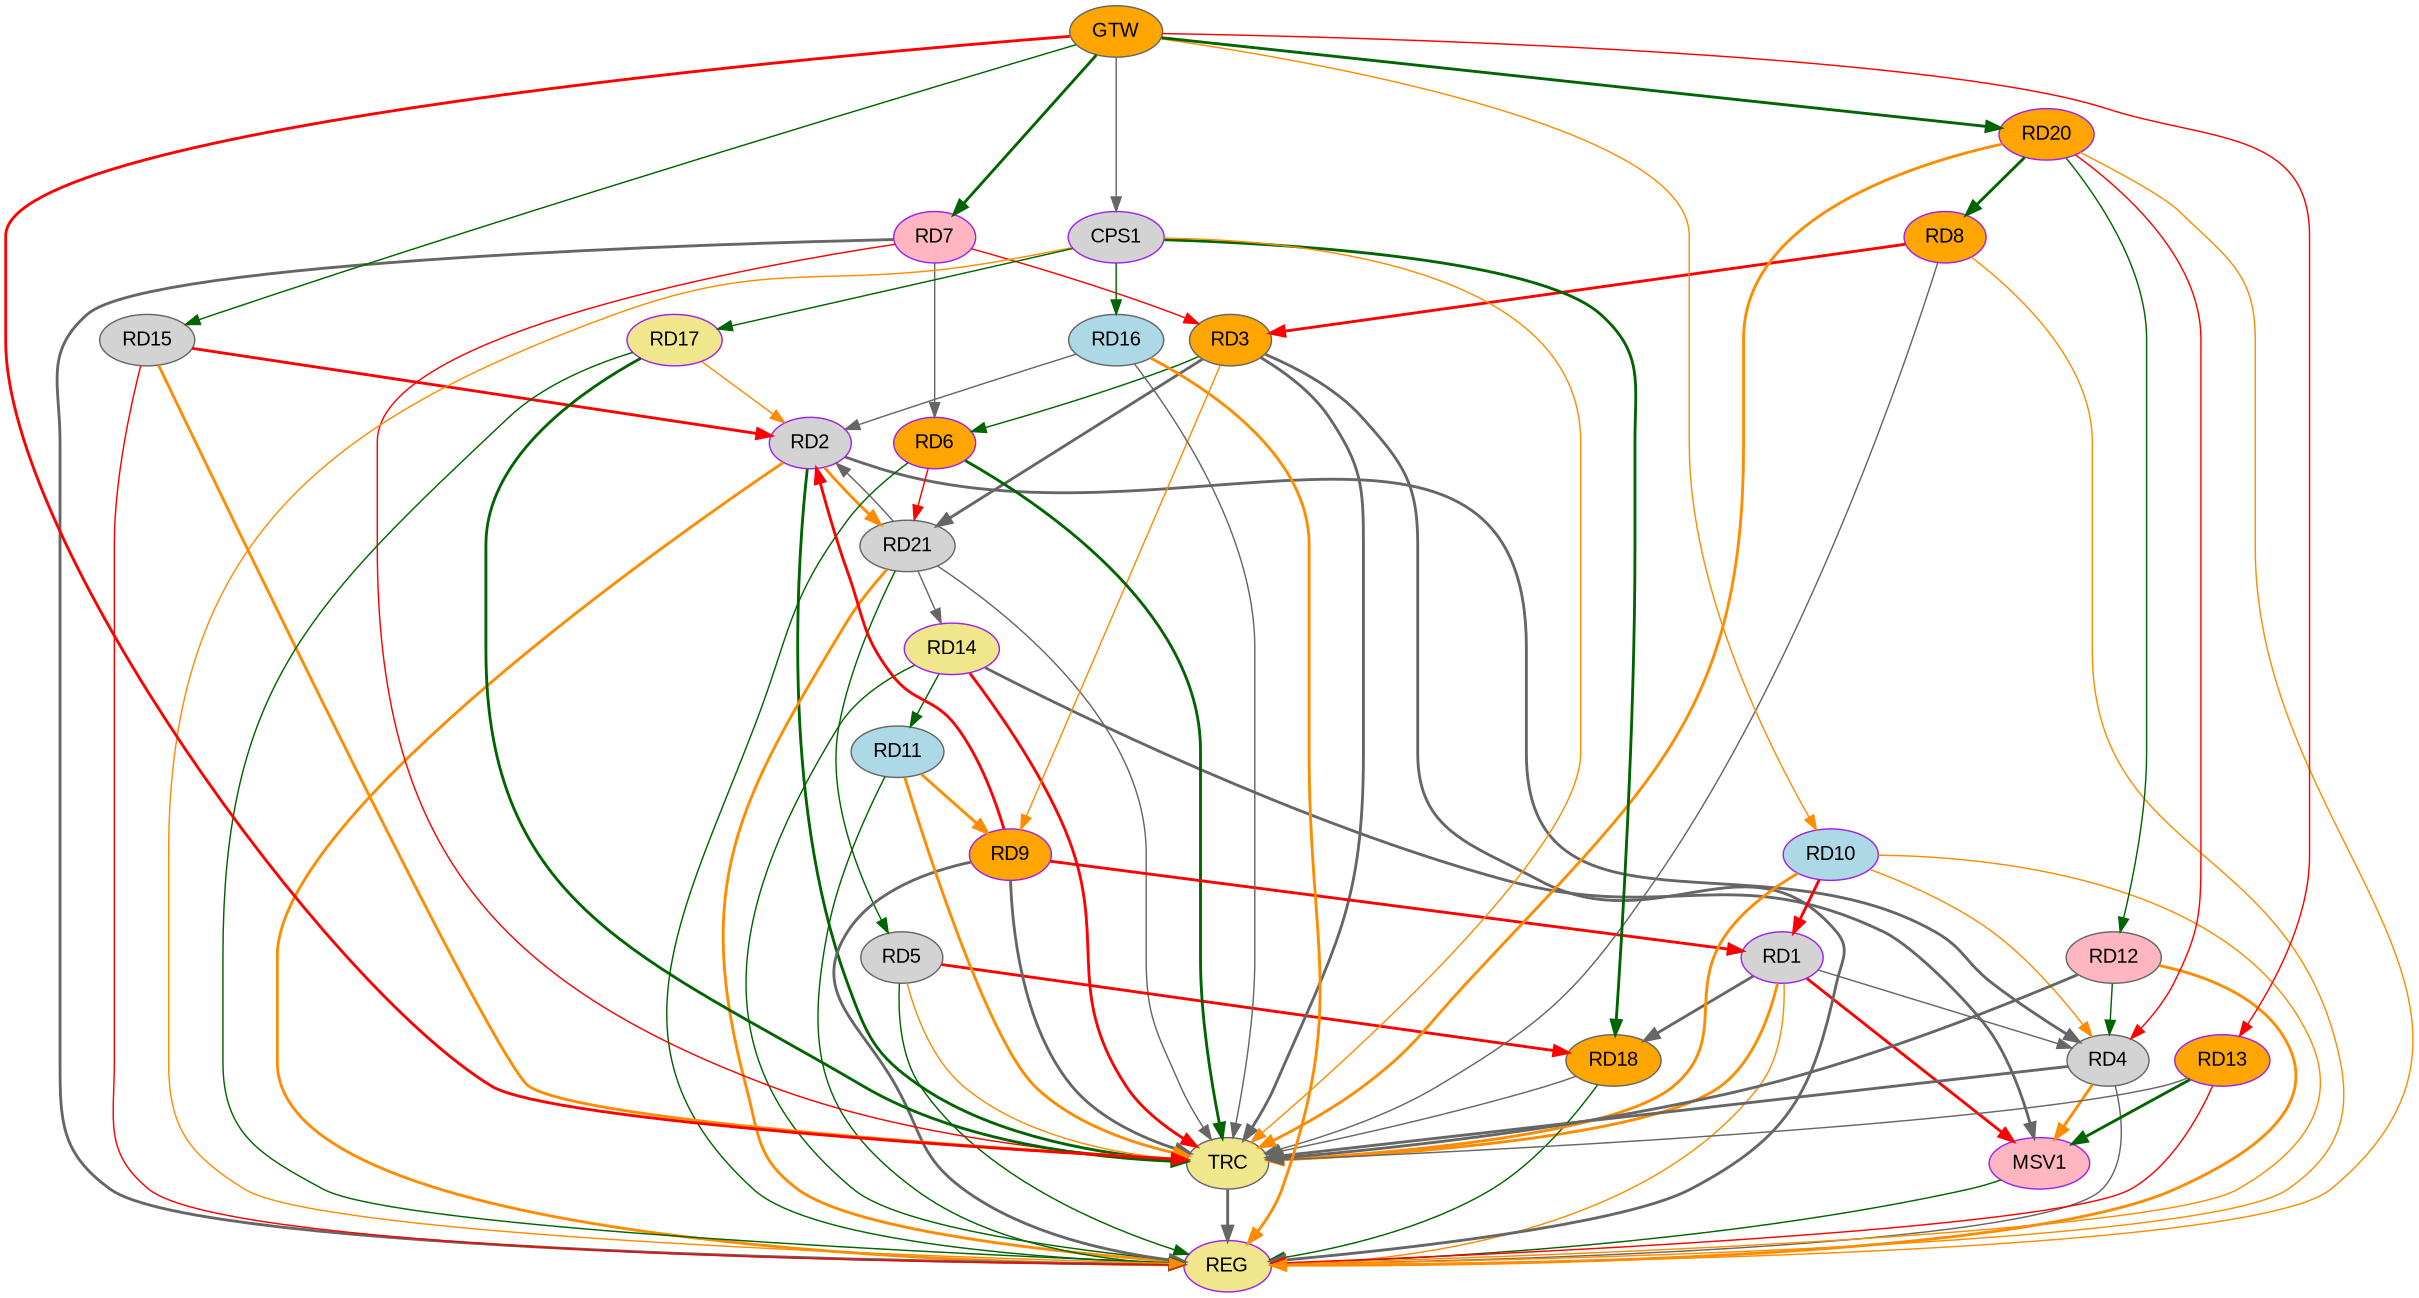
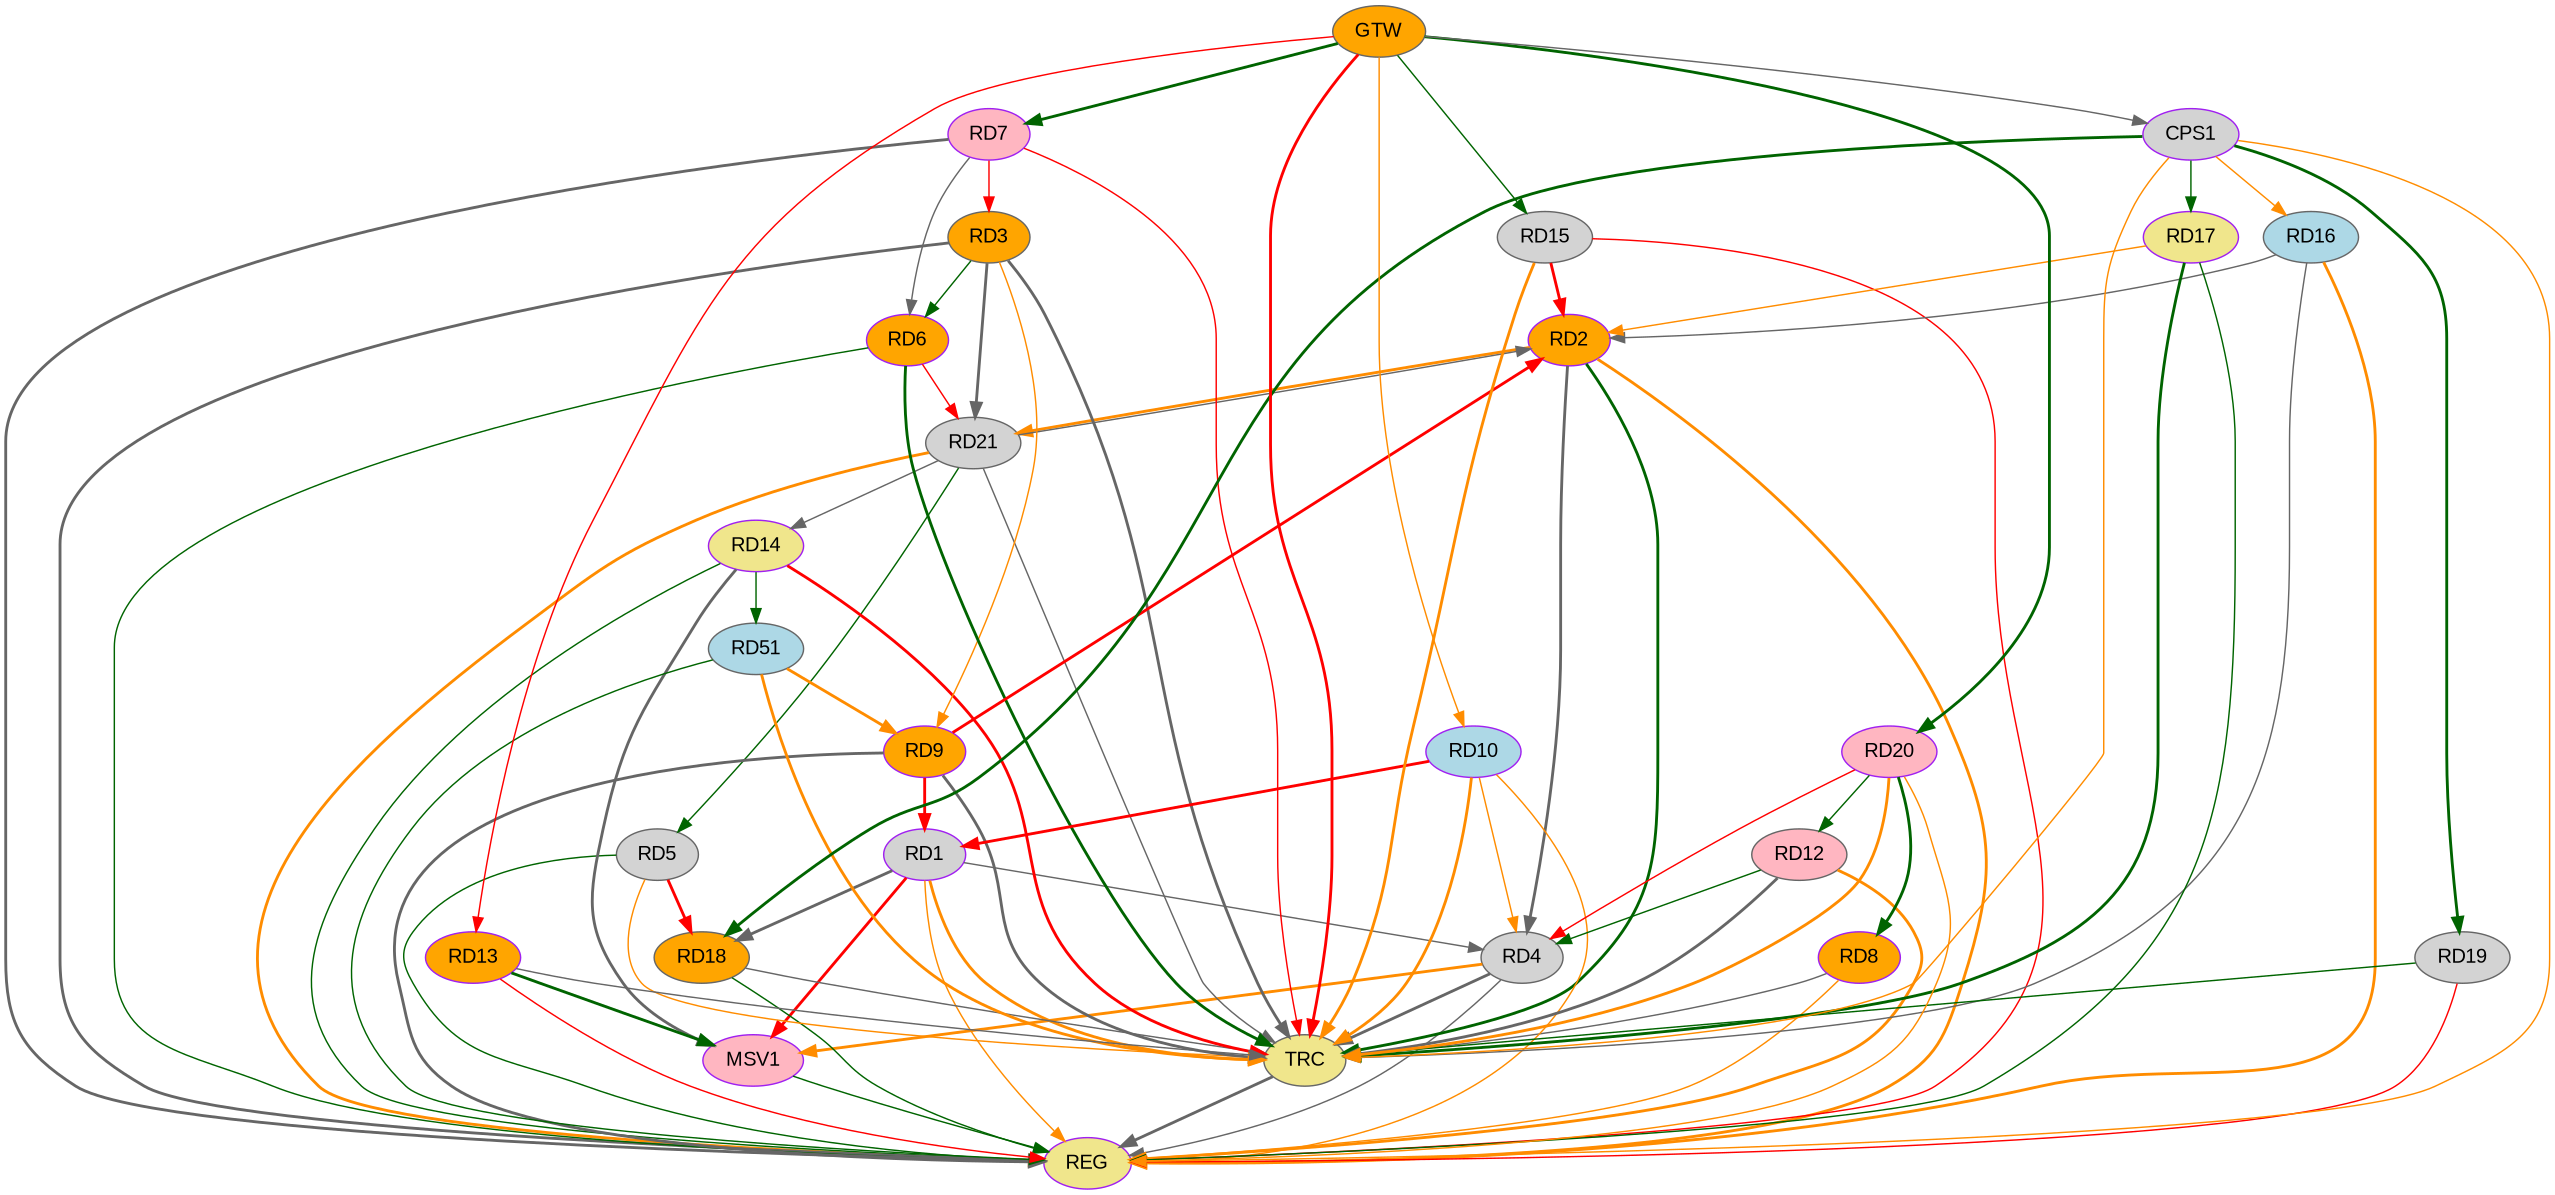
(2047, 134) -> (1889, 752)
(1116, 282) -> (2245, 181)
(1595, 288) -> none
(810, 443) -> (1569, 340)
(898, 752) -> (756, 649)
none -> (2462, 958)
